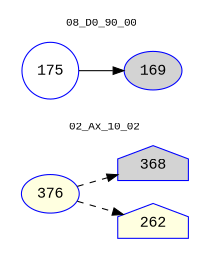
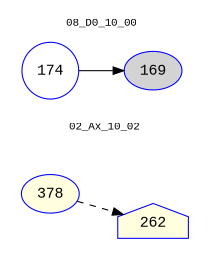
(102, 23) -> (102, 23)
(50, 71) -> (50, 71)
(153, 165) -> none
(50, 194) -> (50, 194)
